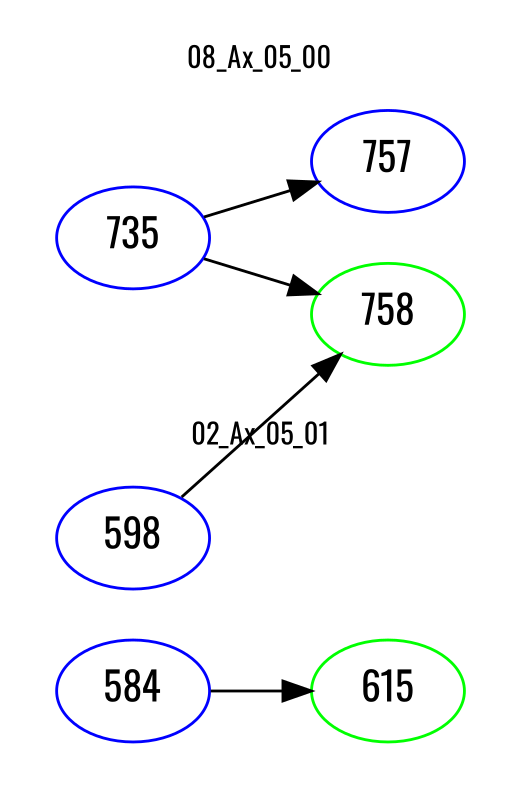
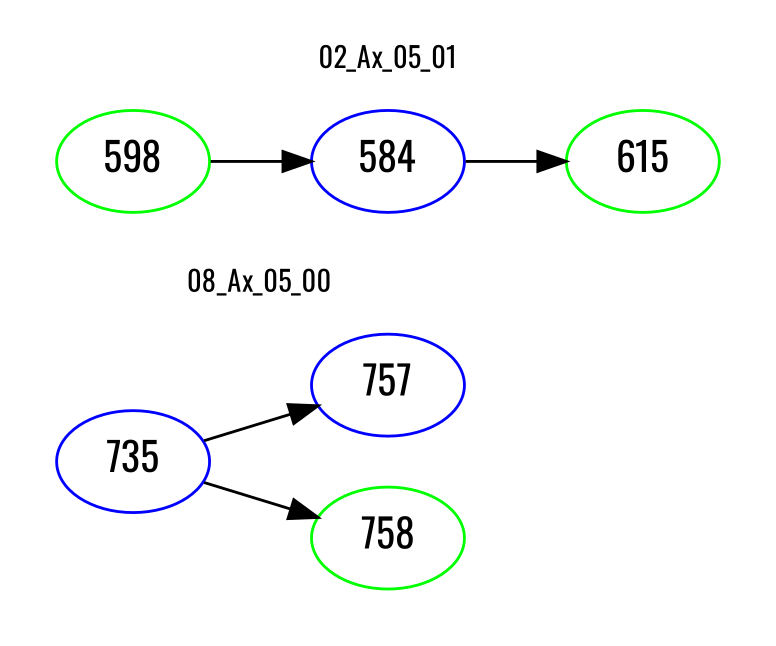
(250, 435) -> (247, 161)
(133, 538) -> (133, 161)
